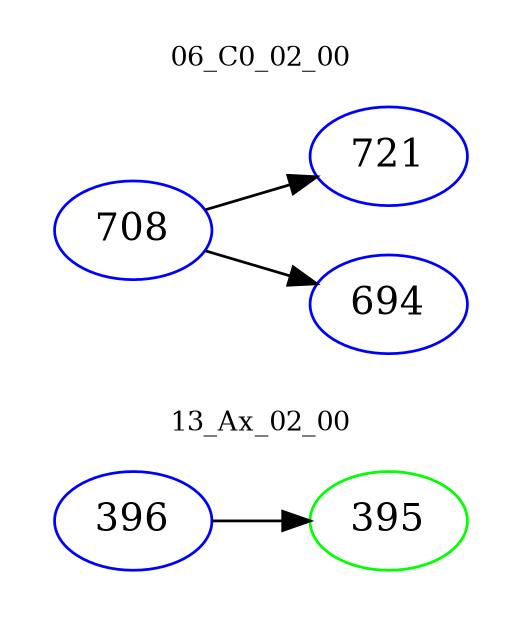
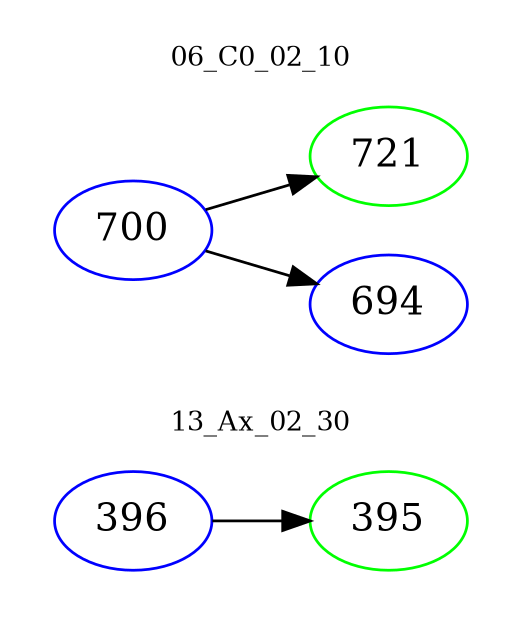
(261, 59) -> (261, 59)
(389, 156) -> (389, 156)
(133, 230) -> (133, 230)
(261, 424) -> (261, 424)
